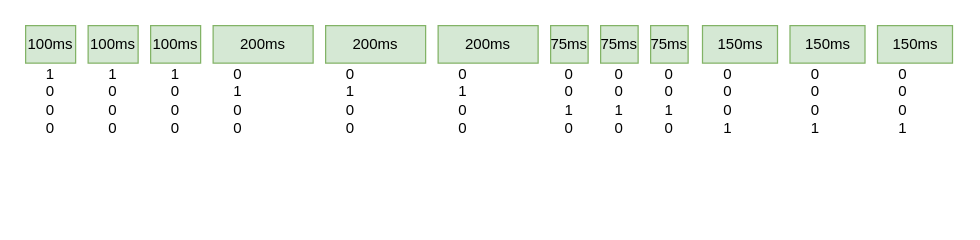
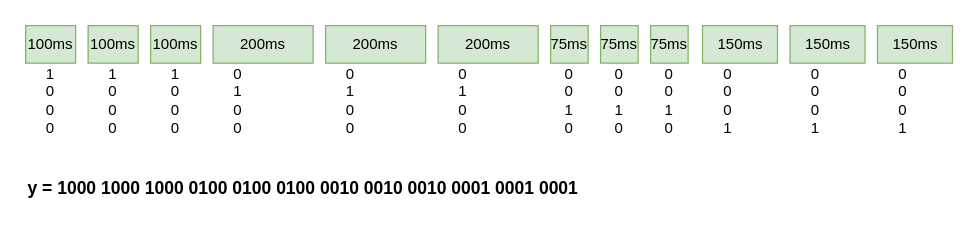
none -> (313, 188)
